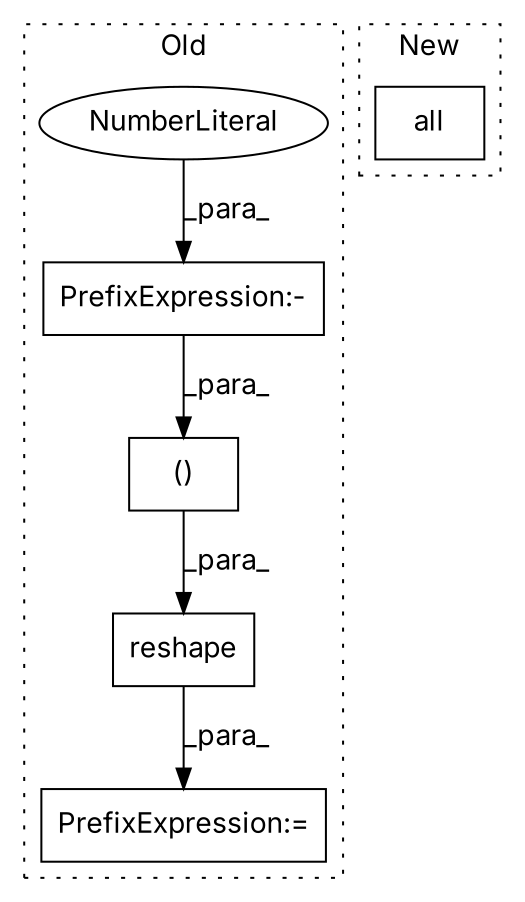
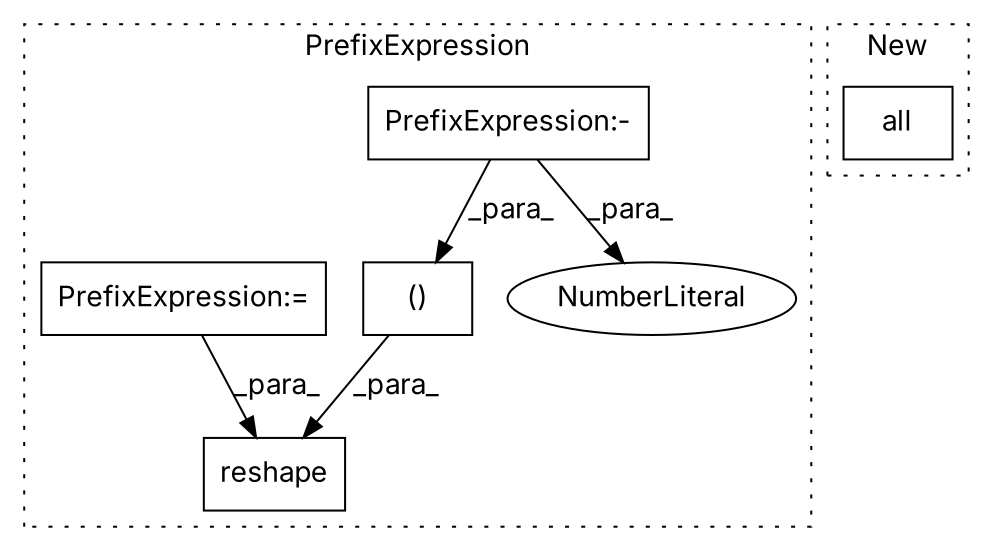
(184, 47) -> (418, 47)
(184, 201) -> (574, 203)
(184, 727) -> (224, 378)
